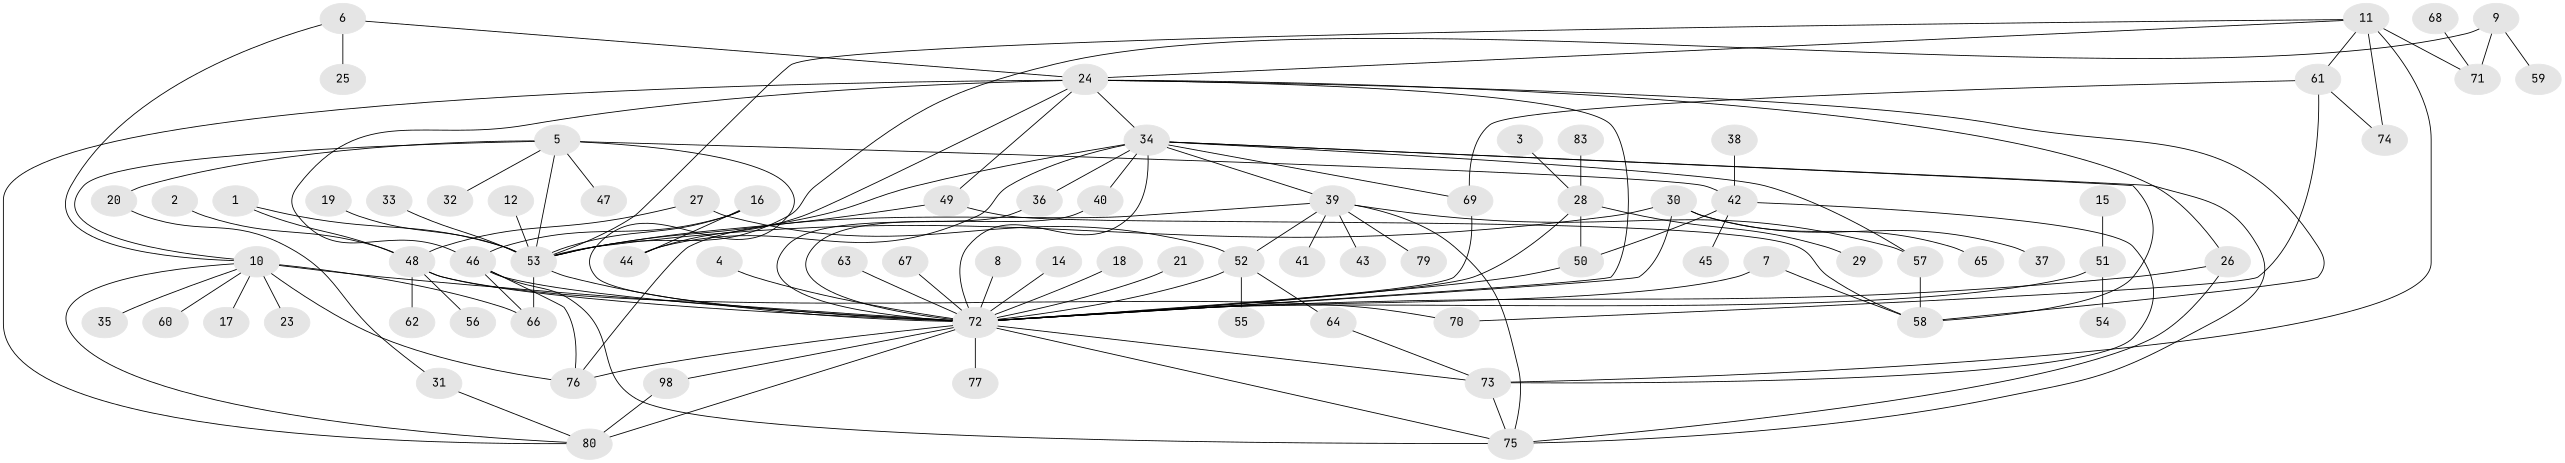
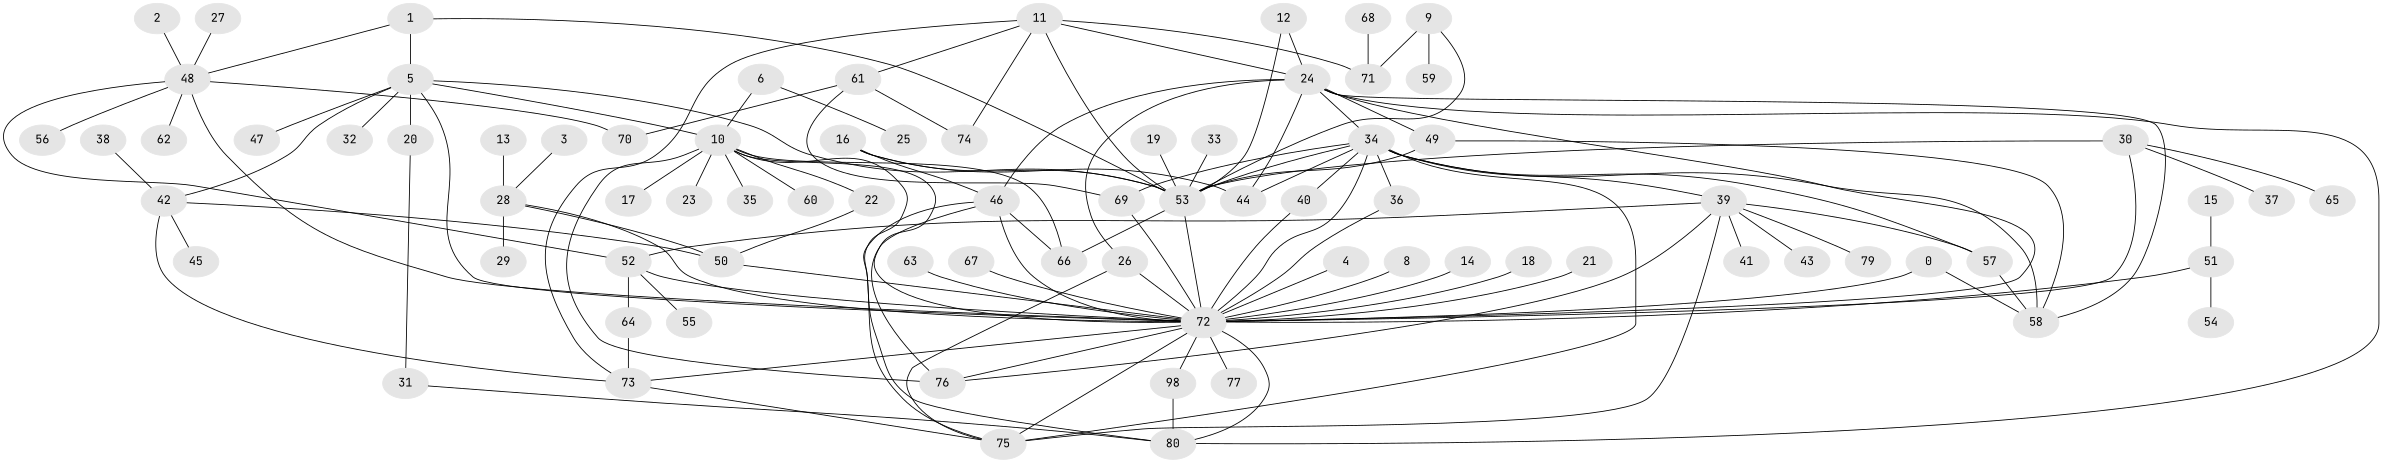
none -> (411, 49)
(714, 49) -> (1295, 47)
(1581, 140) -> (503, 140)
none -> (872, 201)
(956, 232) -> (190, 185)
(1767, 262) -> (1929, 262)
